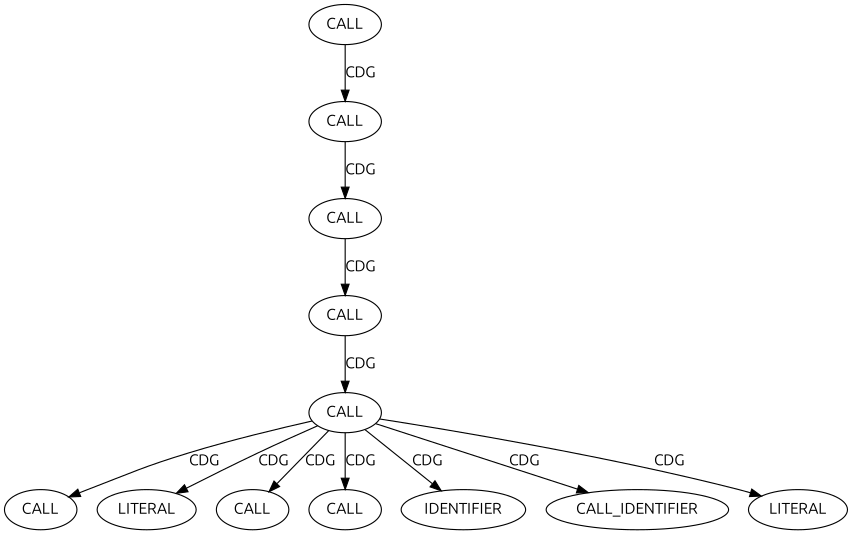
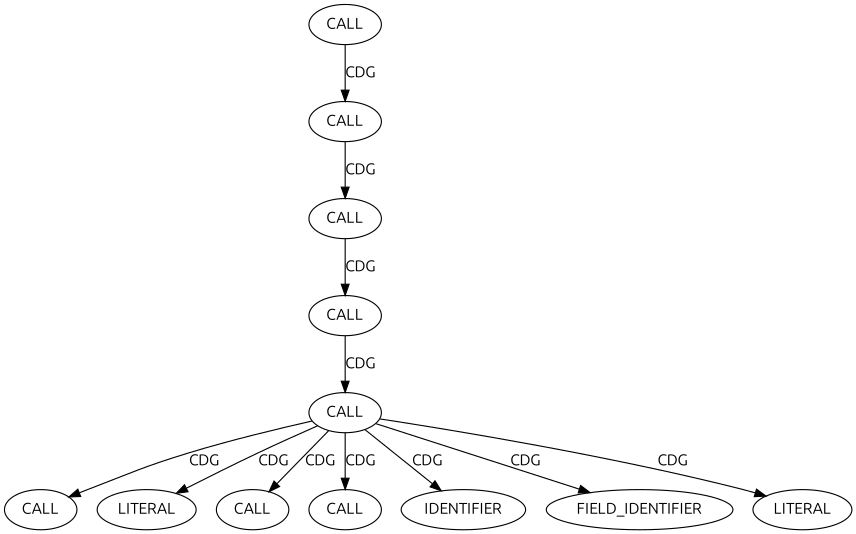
(637, 510) -> (640, 510)
